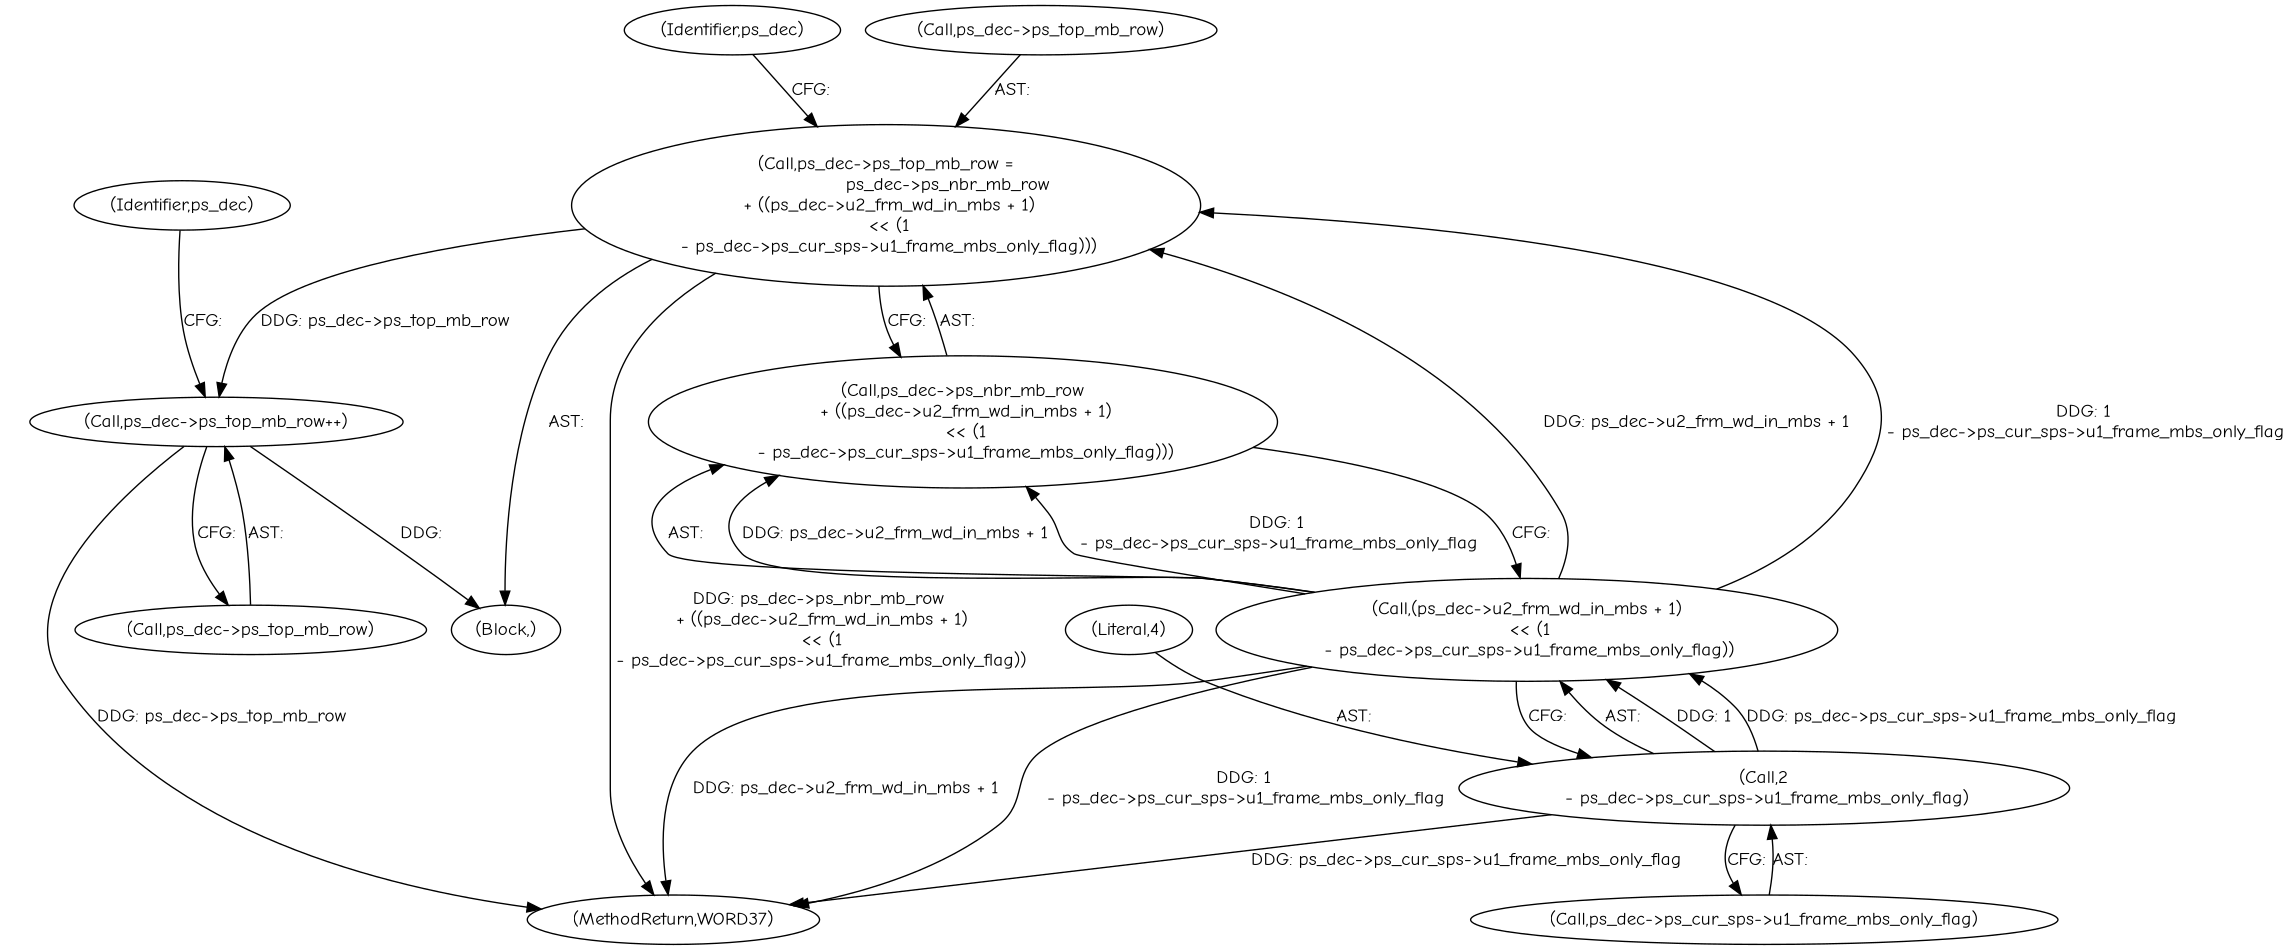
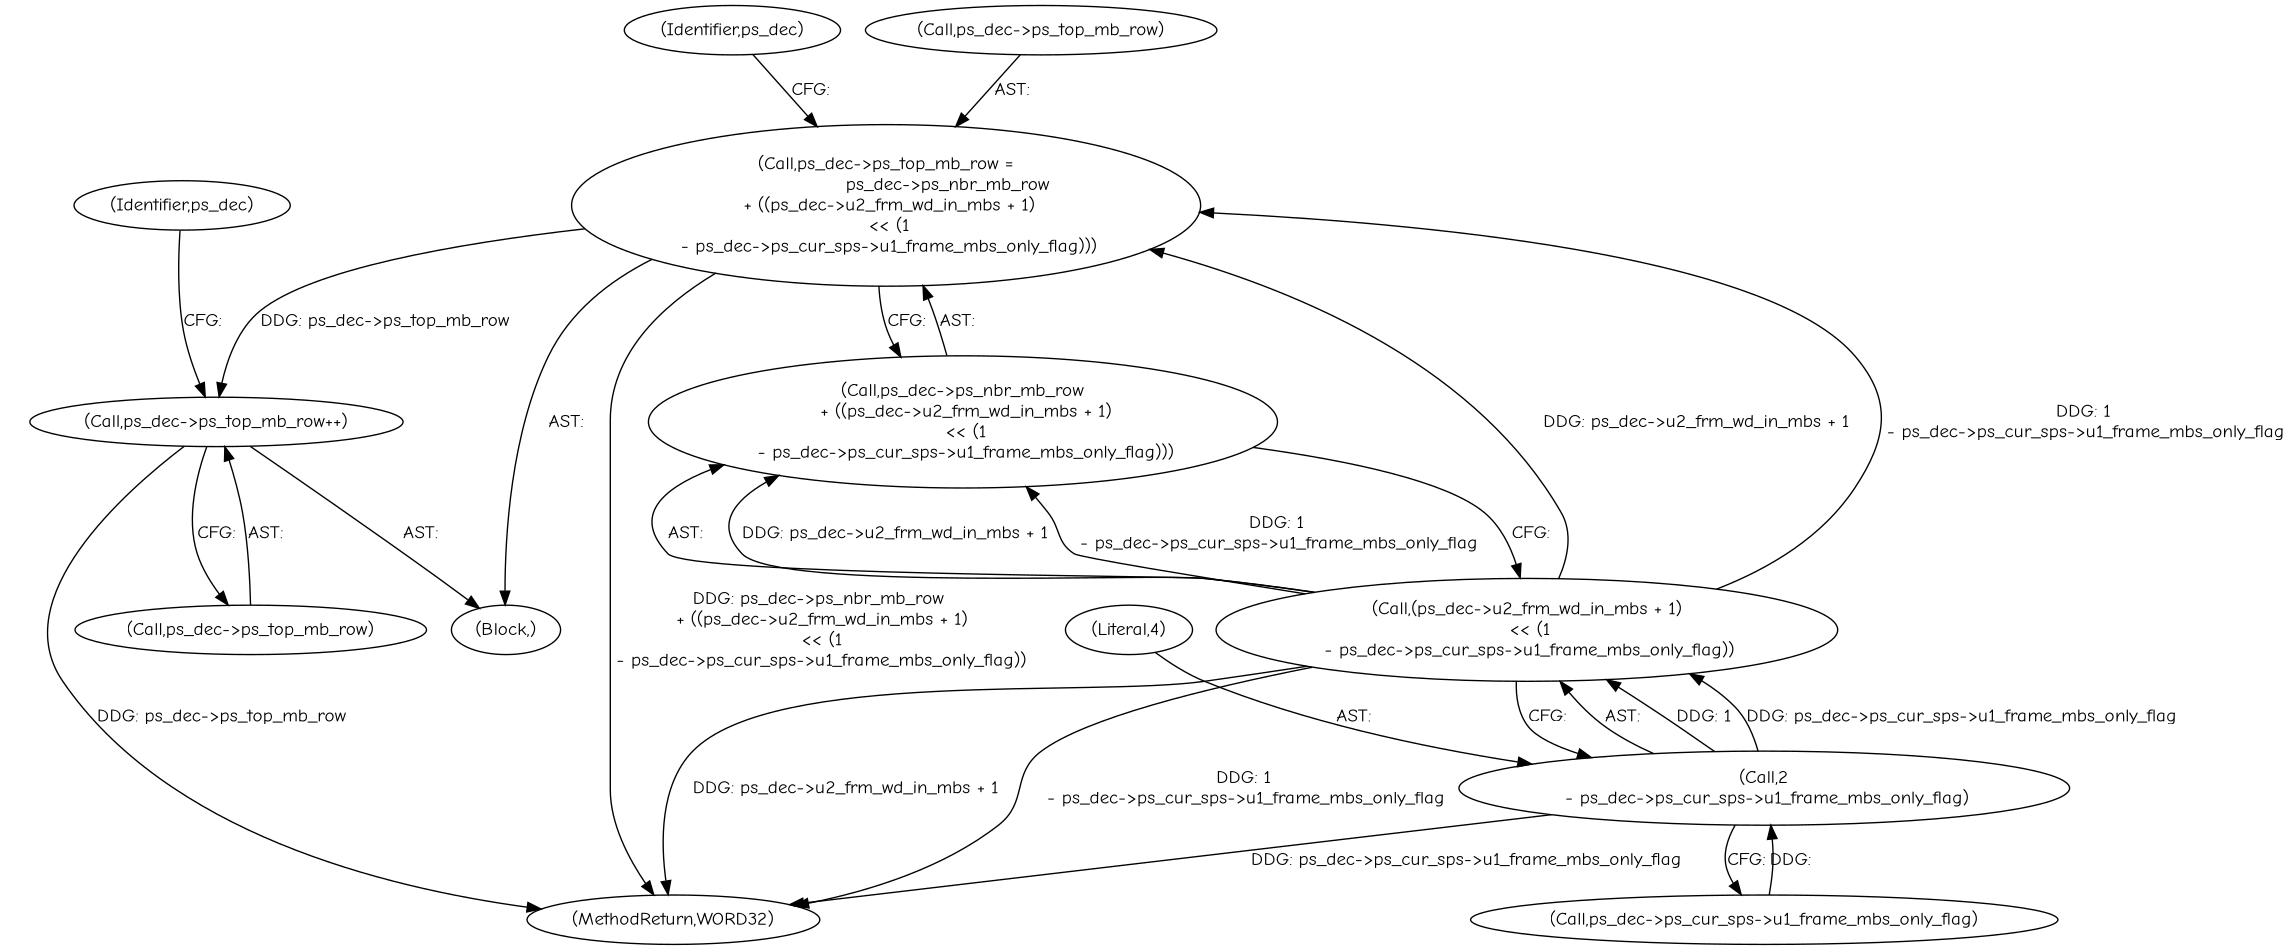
(424, 533) -> (424, 533)
(1794, 860) -> (1794, 860)
(673, 920) -> (673, 920)
